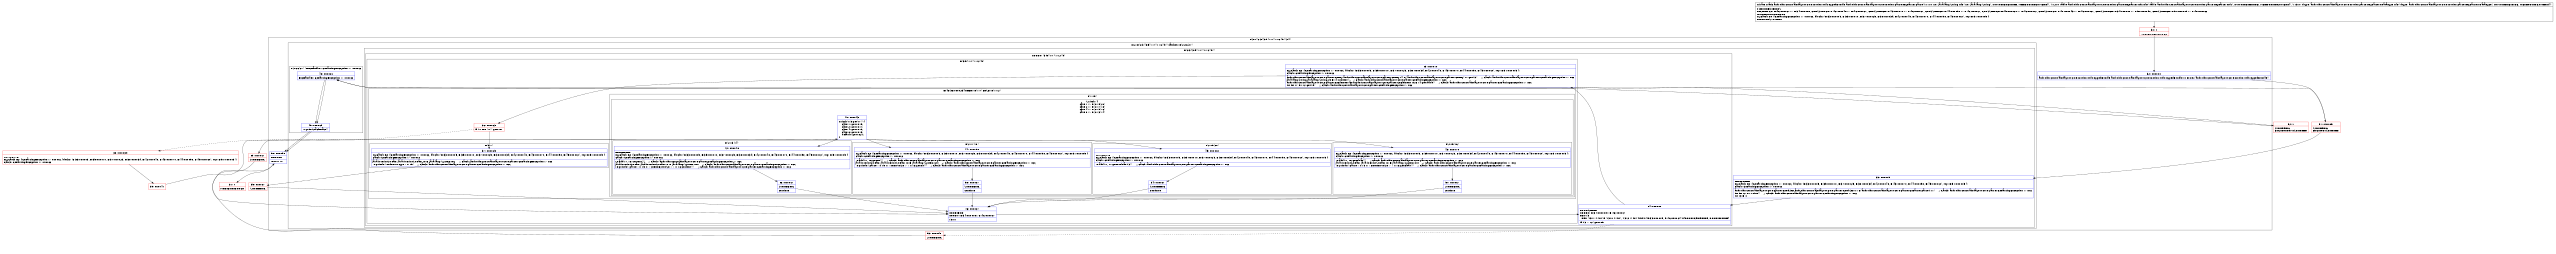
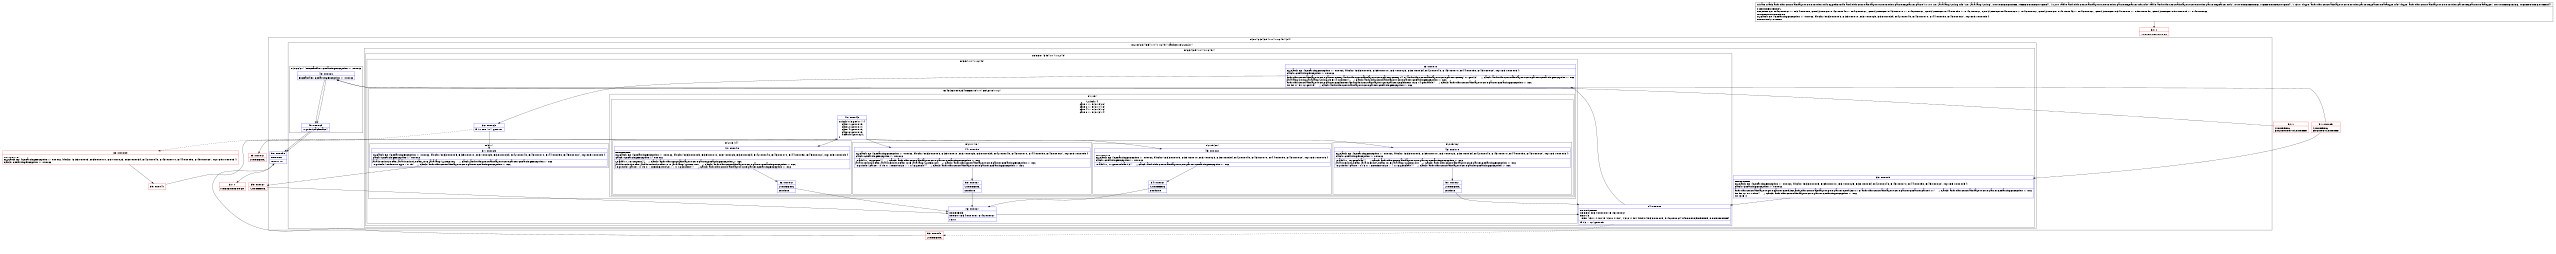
(2154, 76) -> none
(1923, 99) -> none
(489, 127) -> (489, 127)
(1159, 199) -> (1515, 203)
(548, 211) -> none
